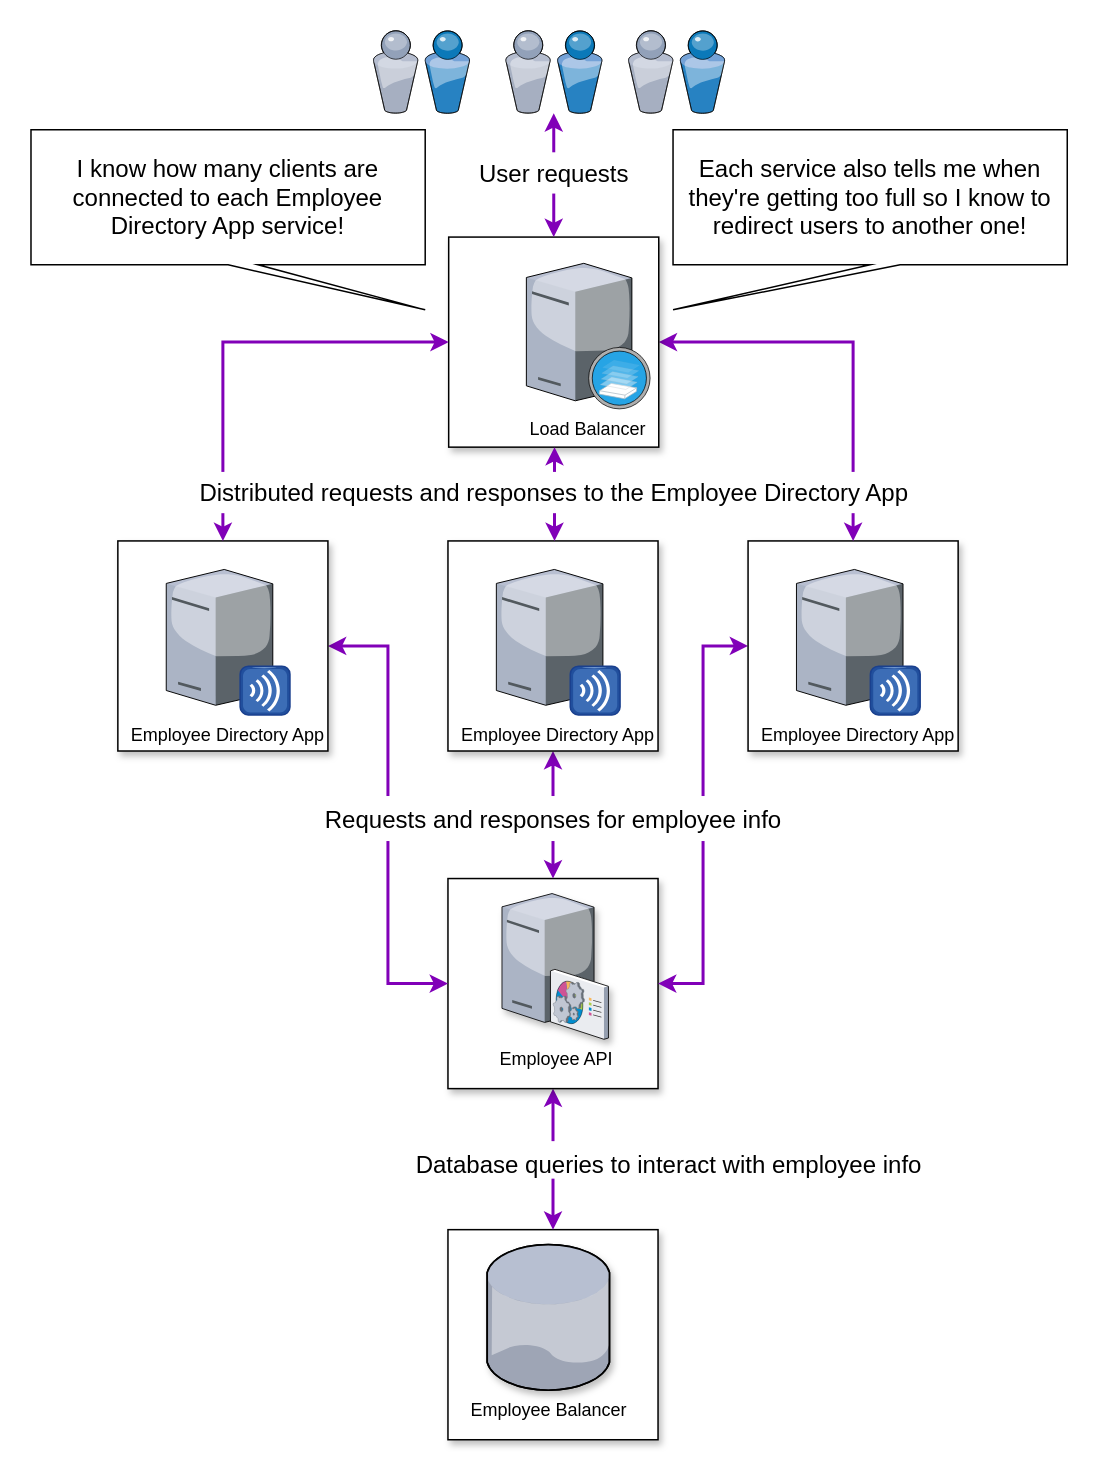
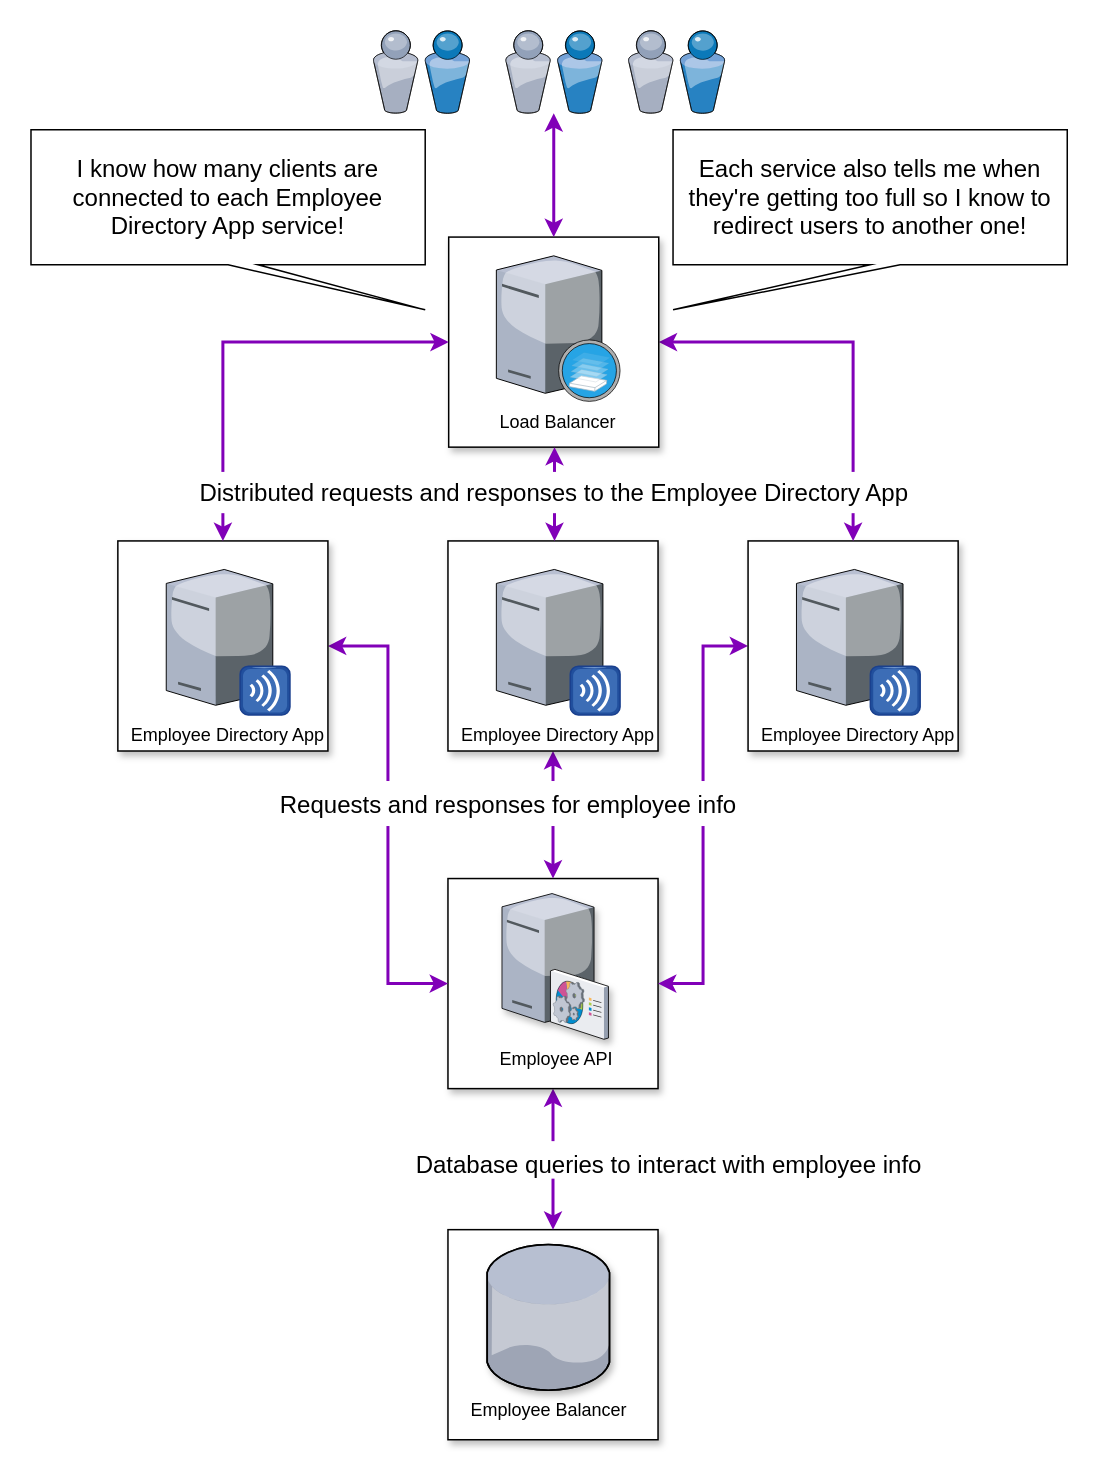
(555, 173) -> none
(588, 336) -> (558, 329)
(553, 818) -> (508, 803)
